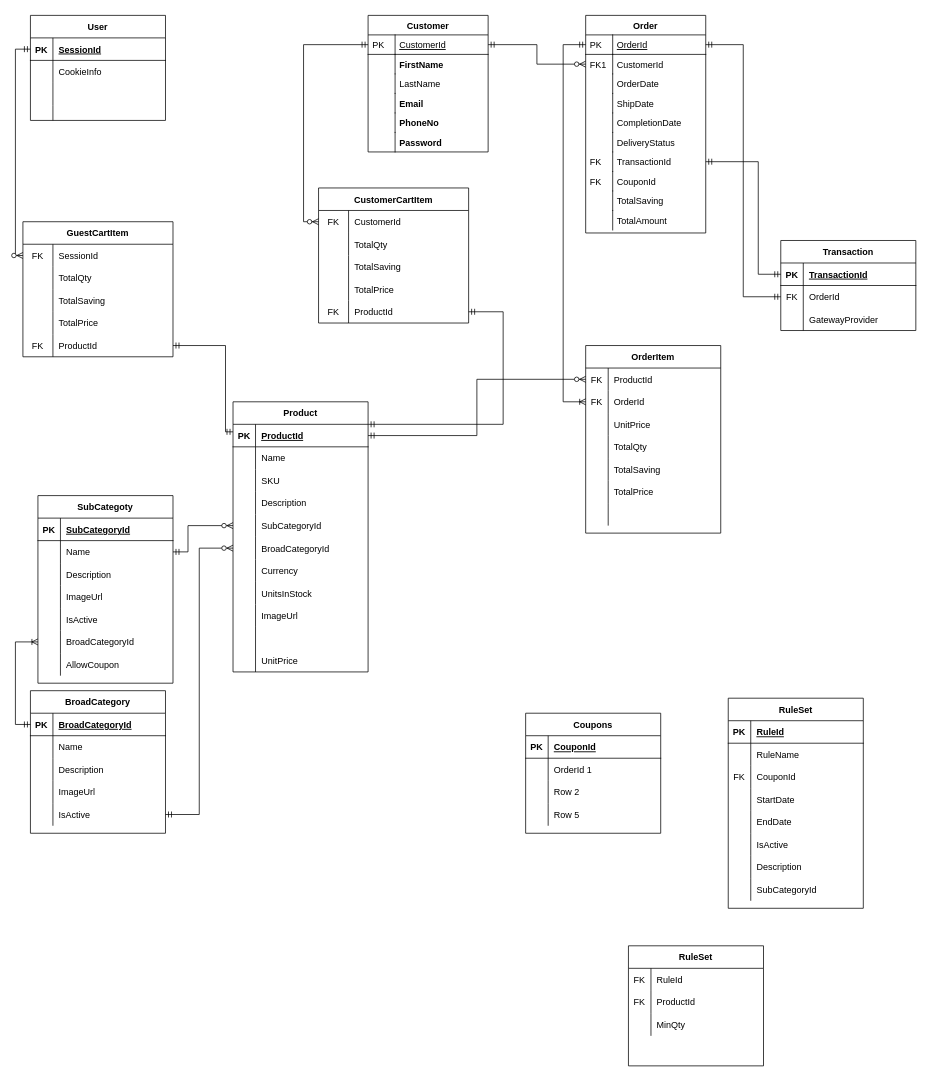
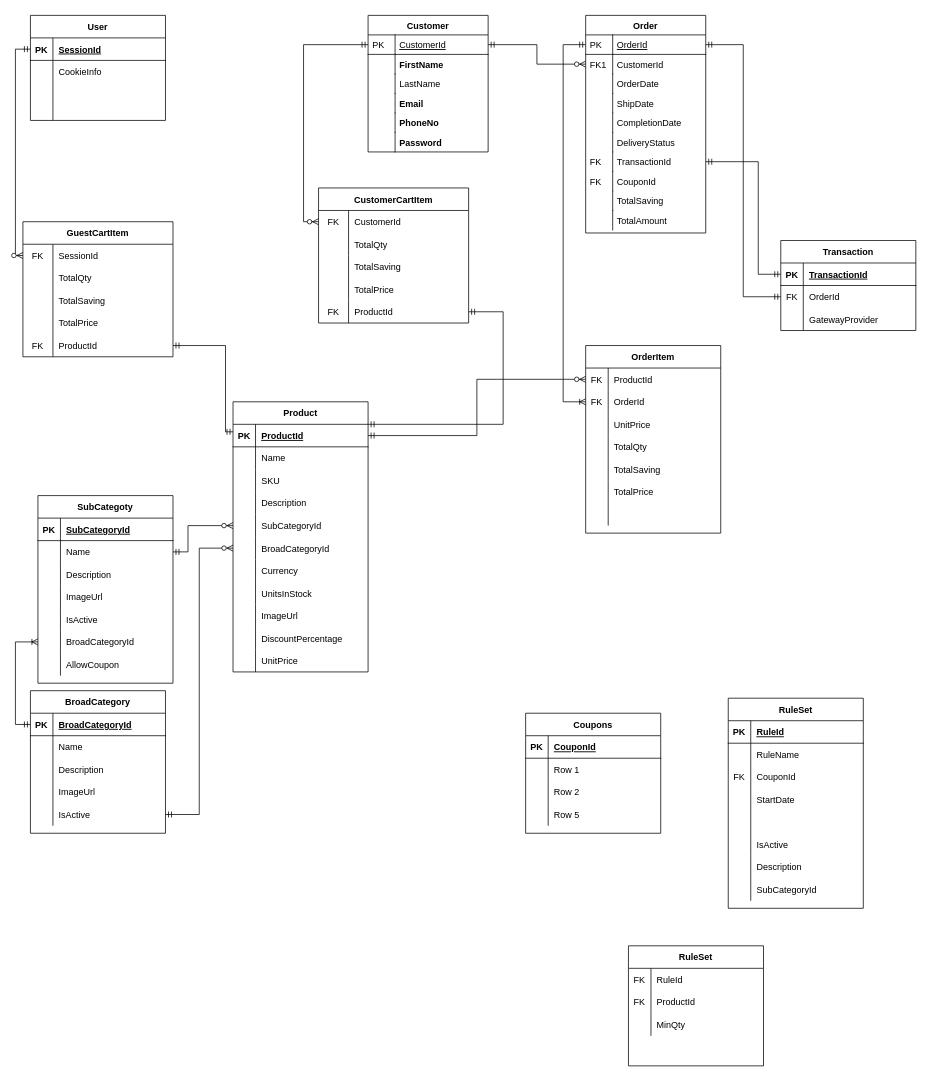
none -> (312, 638)
(575, 770) -> (565, 770)
(807, 822) -> none
